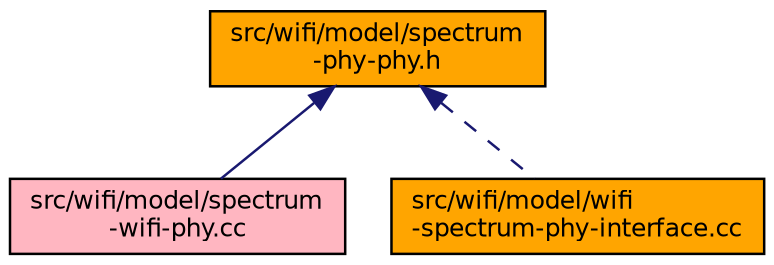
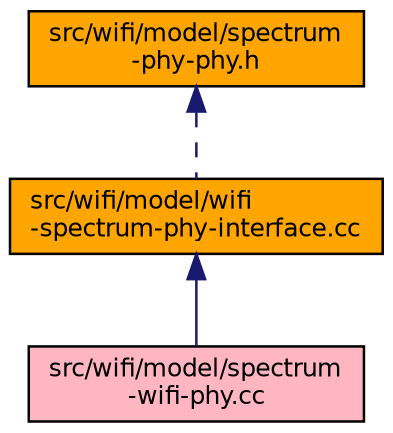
(268, 141) -> (196, 313)
